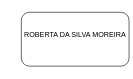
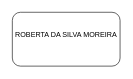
(75, 39) -> (66, 39)
